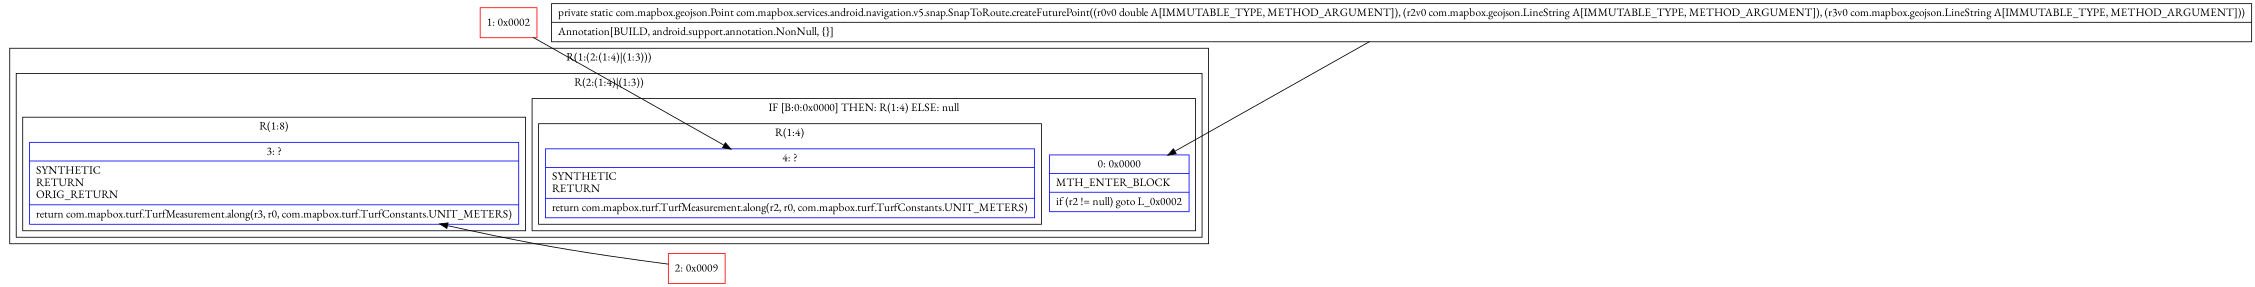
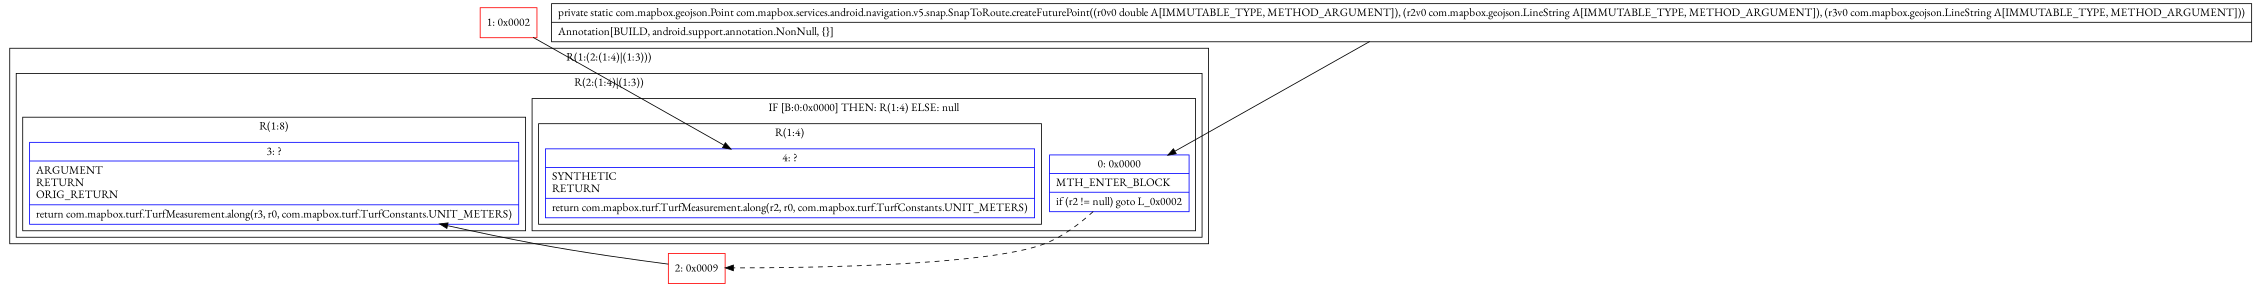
(69, 170) -> (70, 170)
none -> (919, 263)
